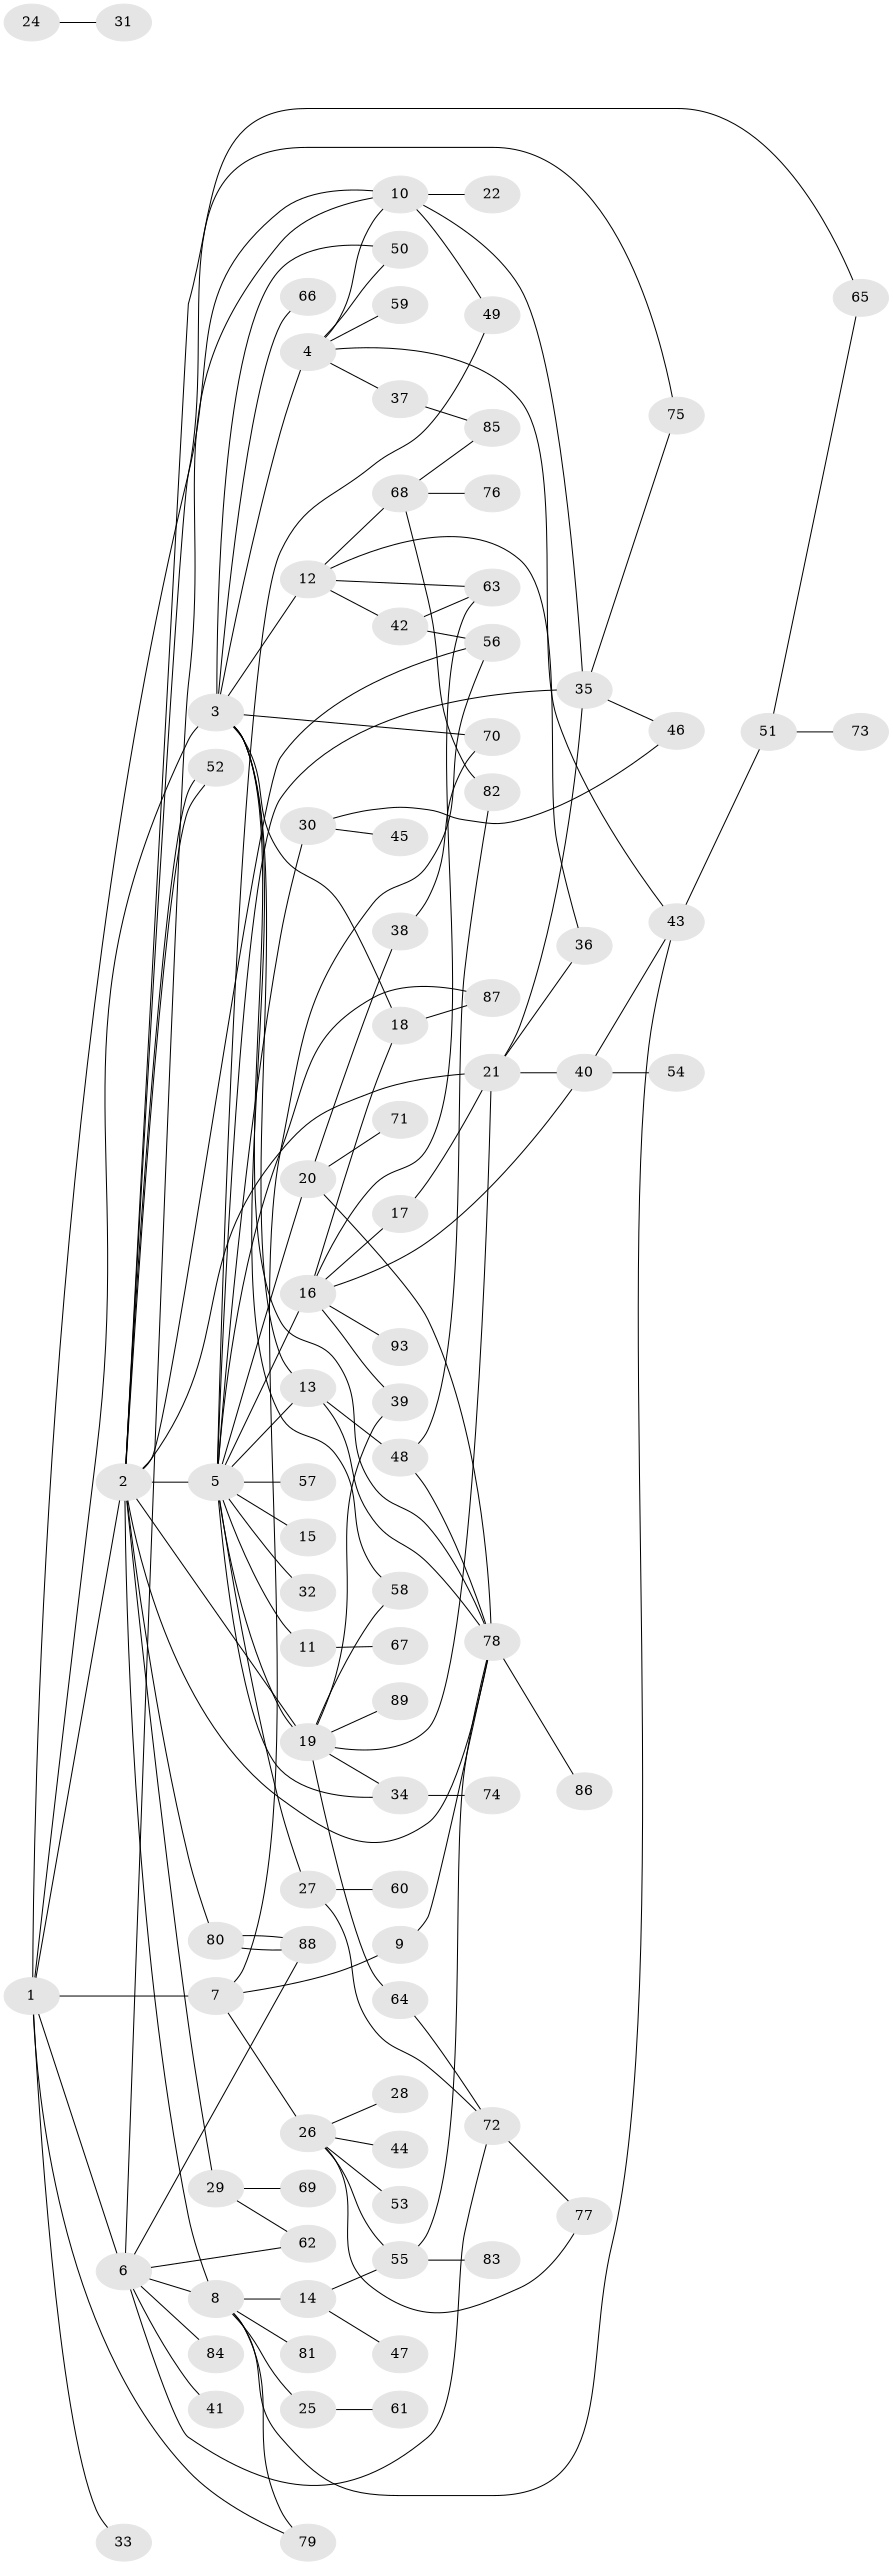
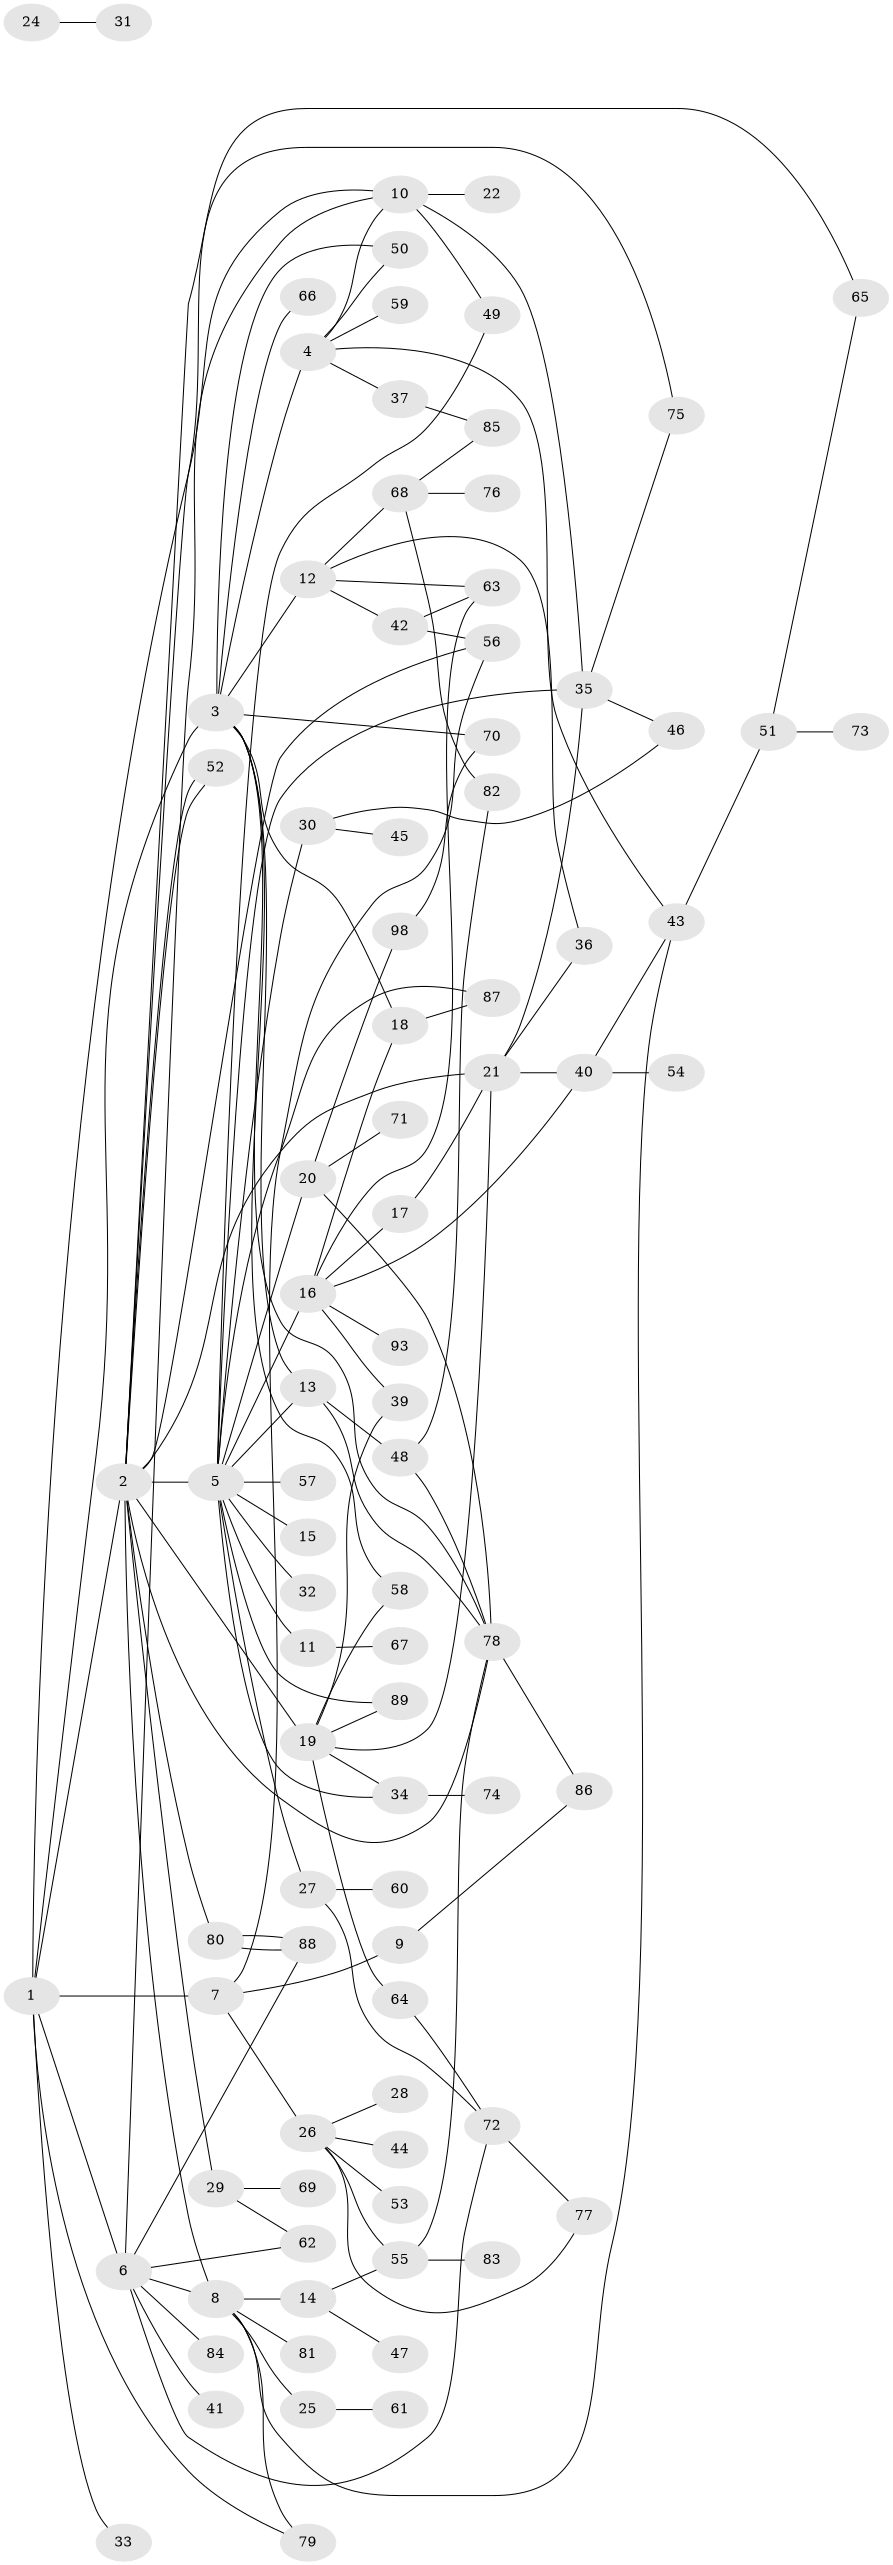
(400, 931) -> (400, 931)
(249, 1629) -> (258, 1637)
(454, 1811) -> (492, 1868)
